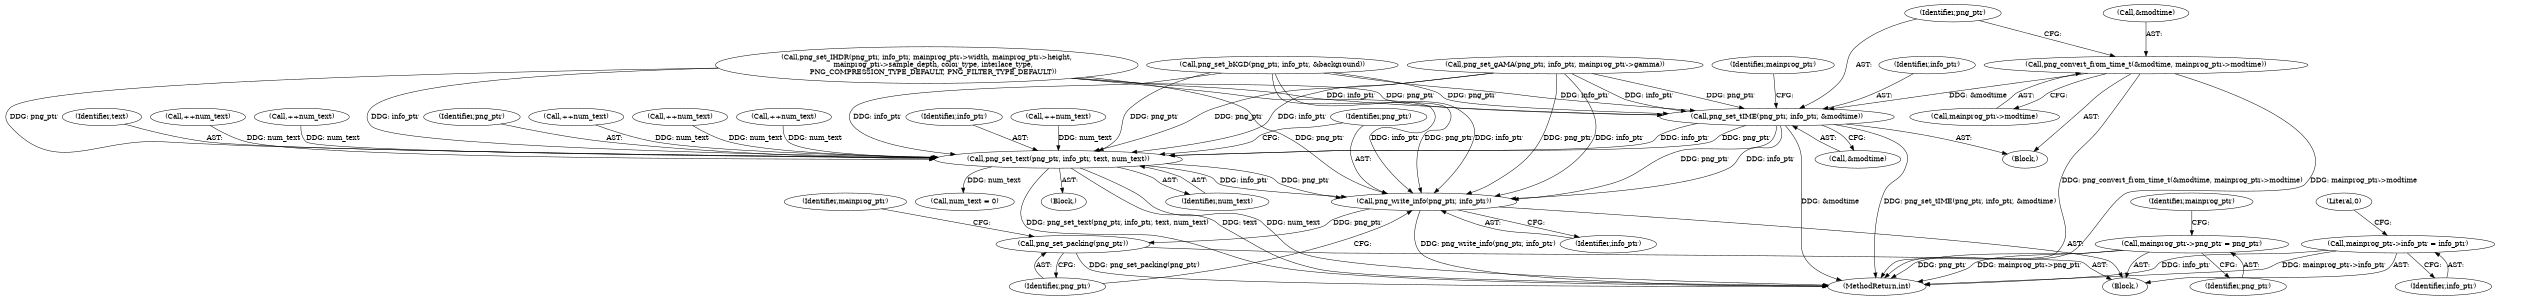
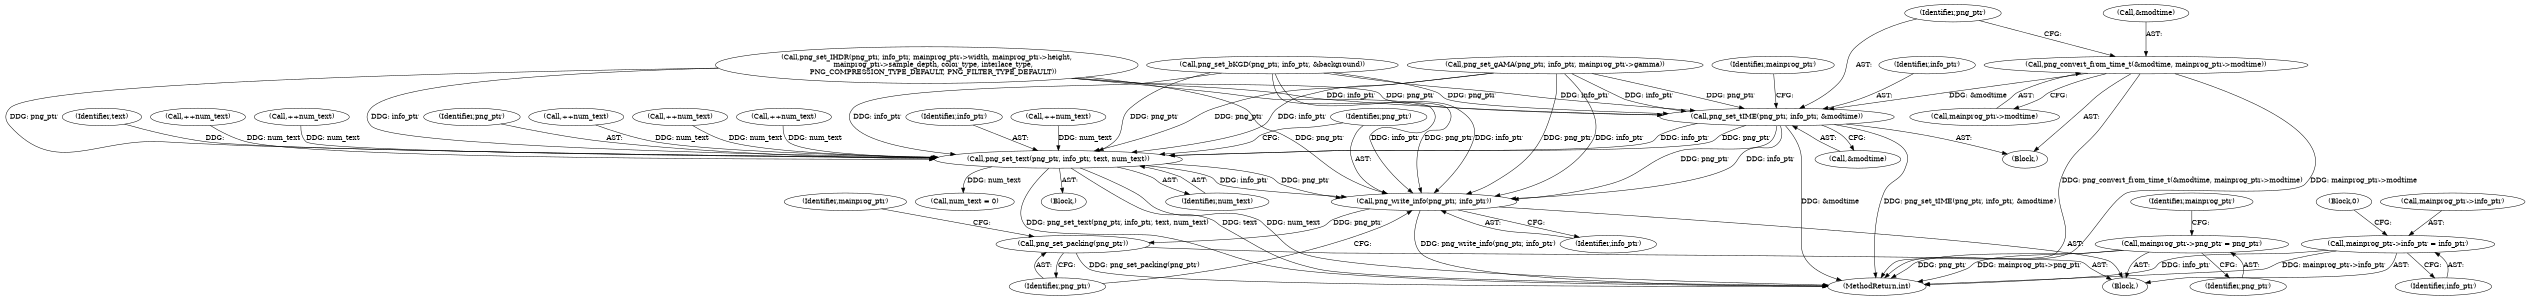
(216, 138) -> (216, 138)
(2344, 202) -> (2344, 202)
none -> (2453, 202)
